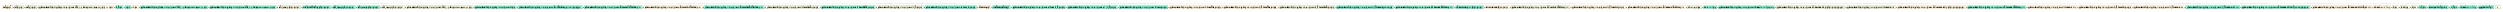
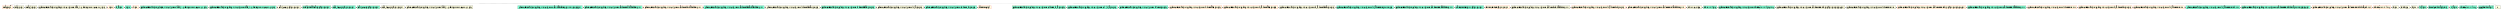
(495, 7) -> none
(1002, 7) -> none
